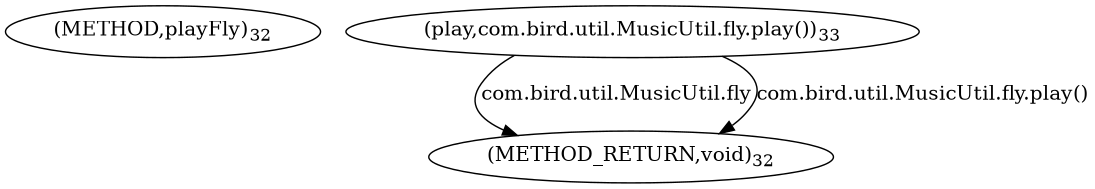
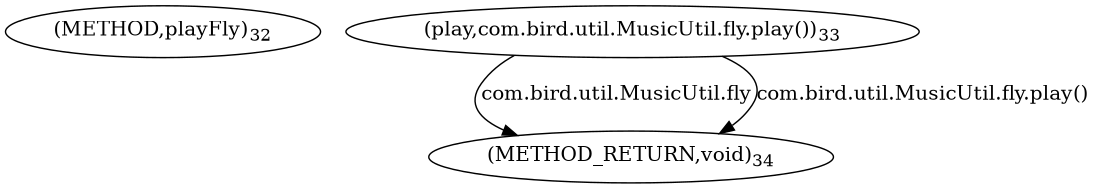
(764, 155) -> (764, 155)
